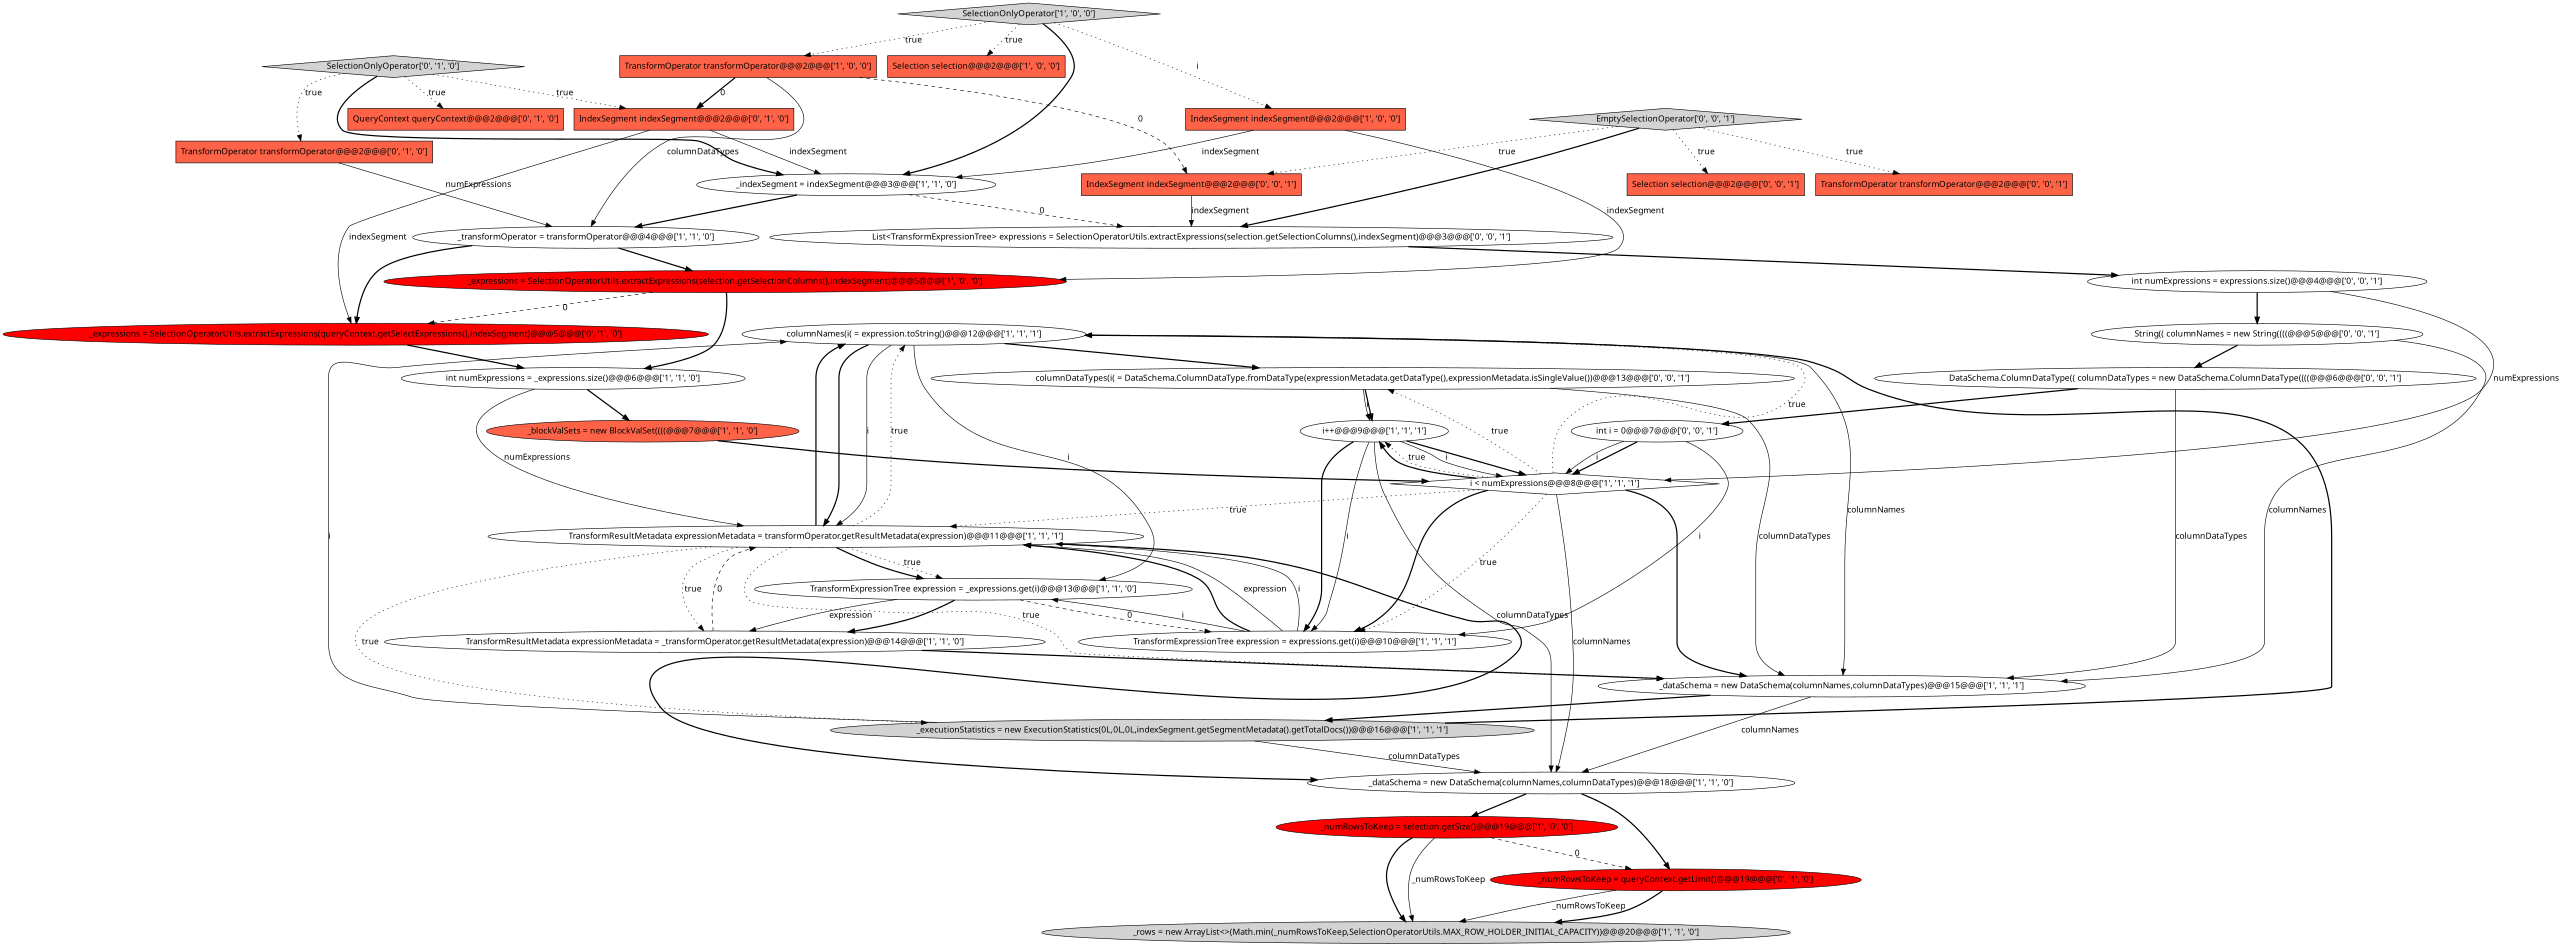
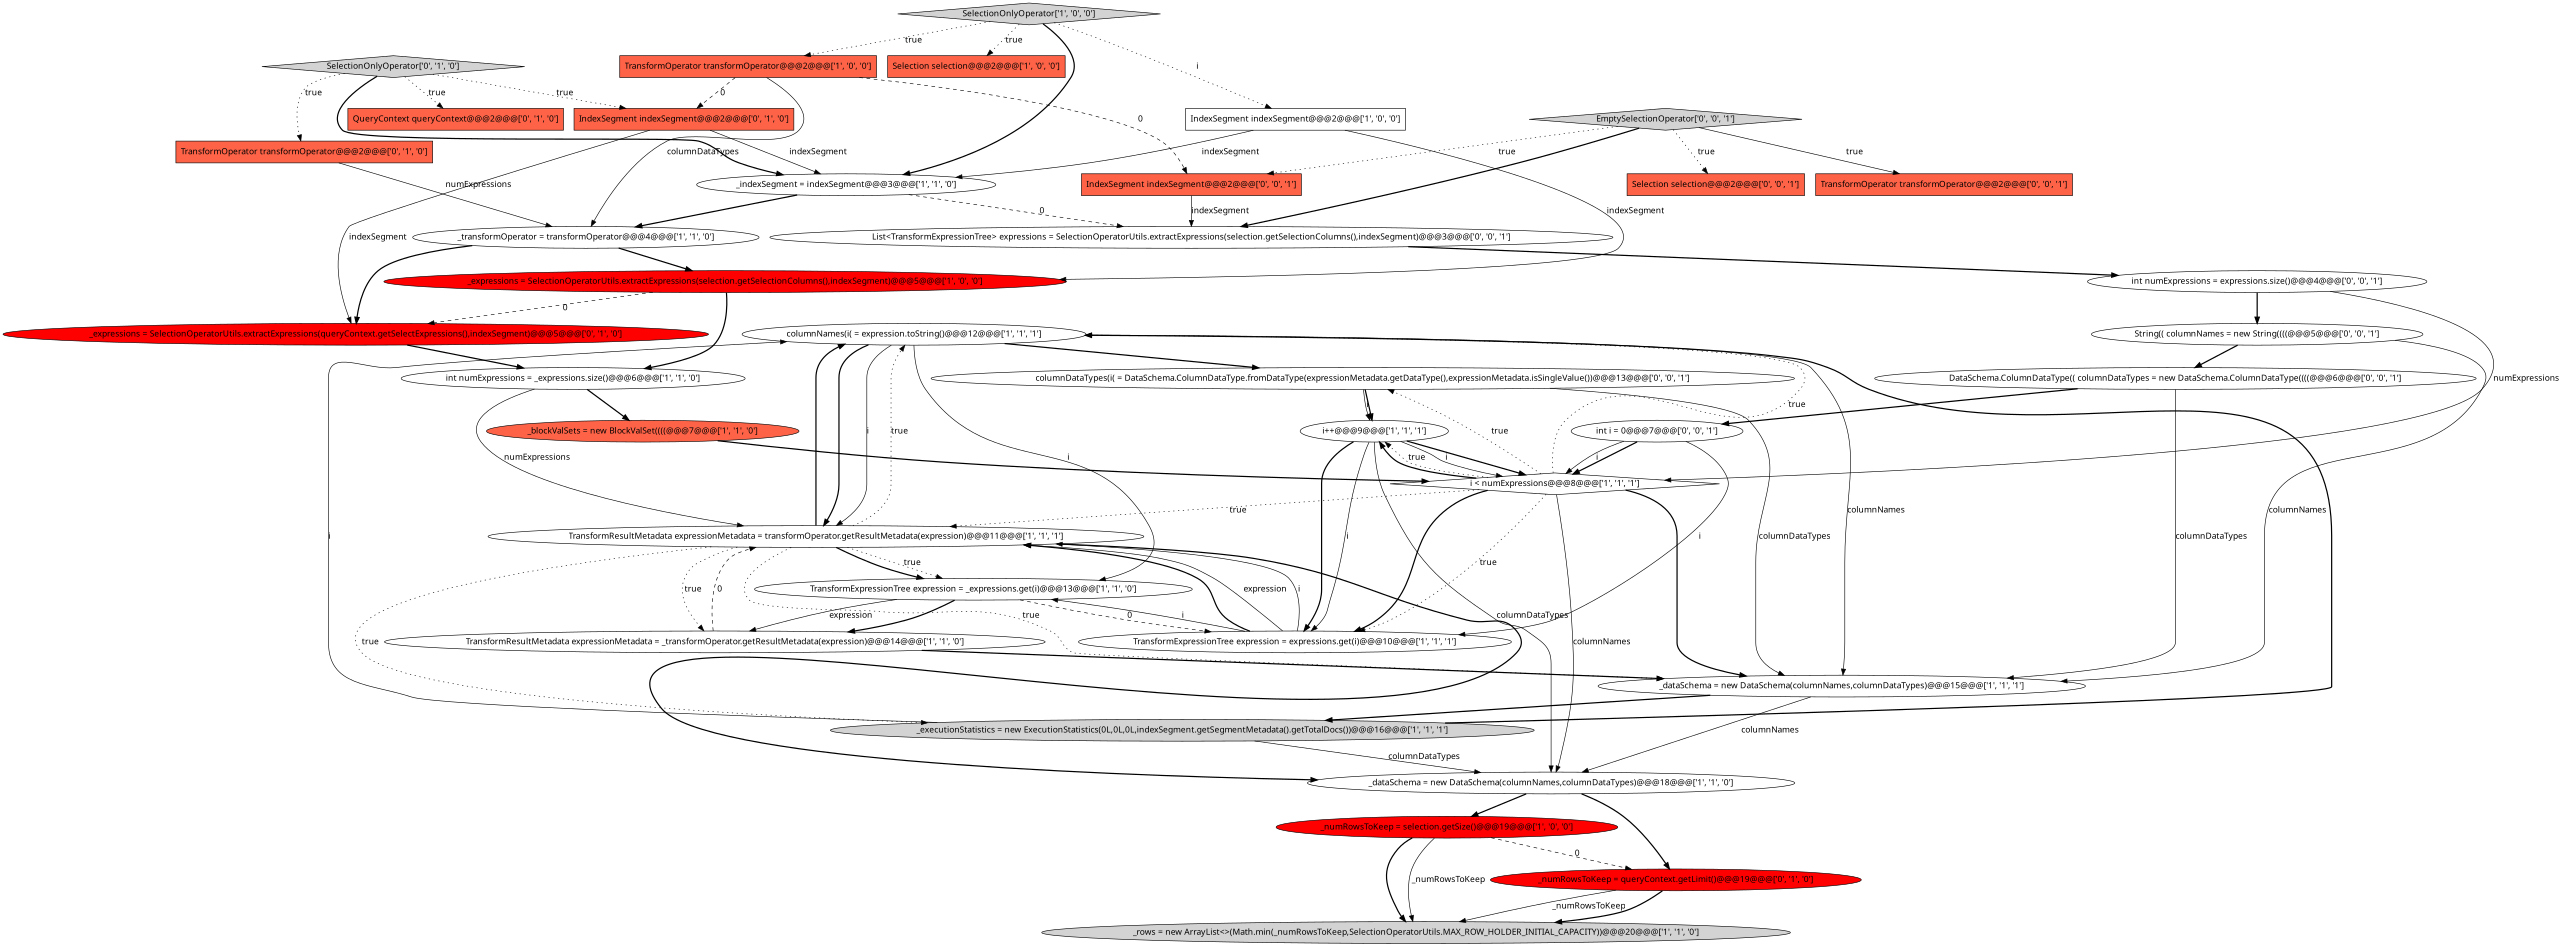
(719, 91) -> (719, 91)
(1296, 119) -> (1296, 119)
(1796, 150) -> (1796, 150)
